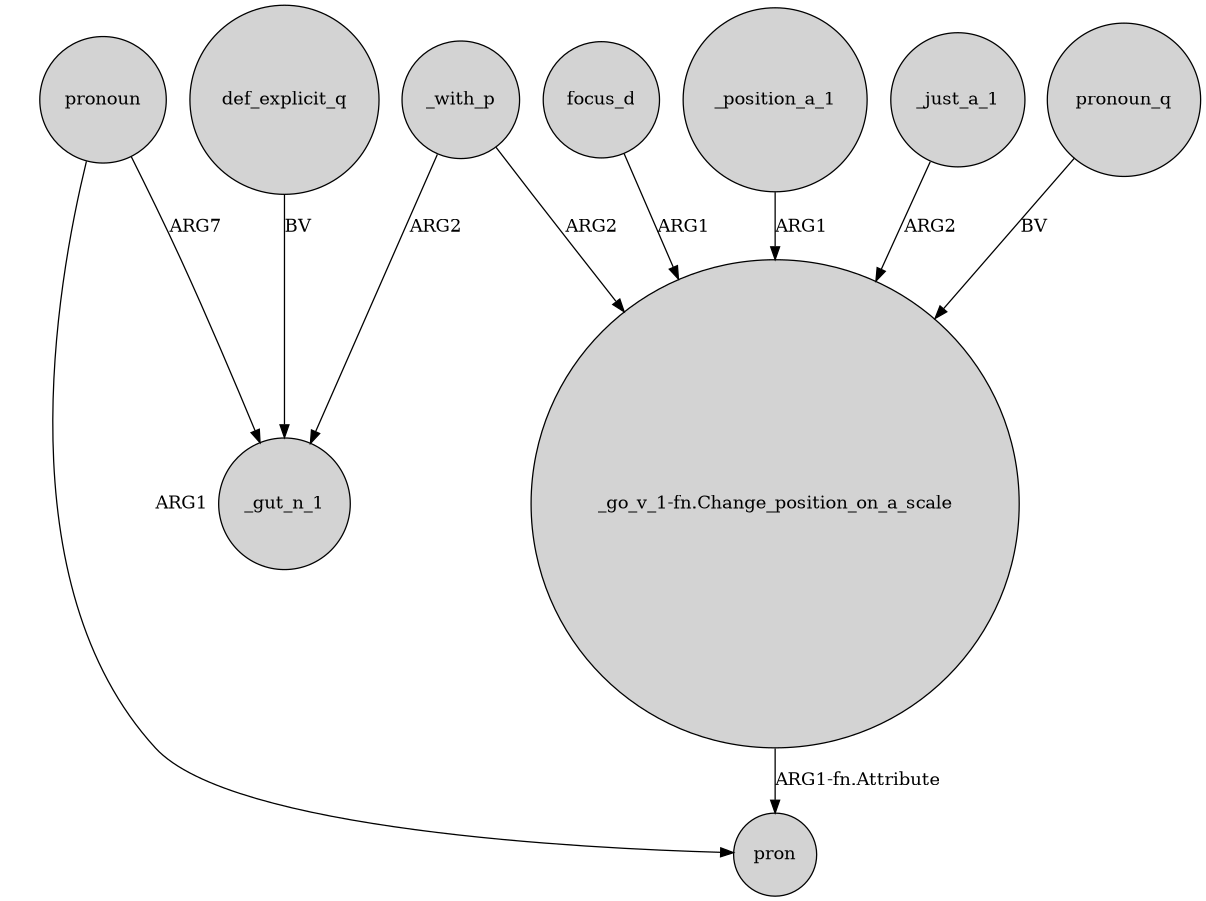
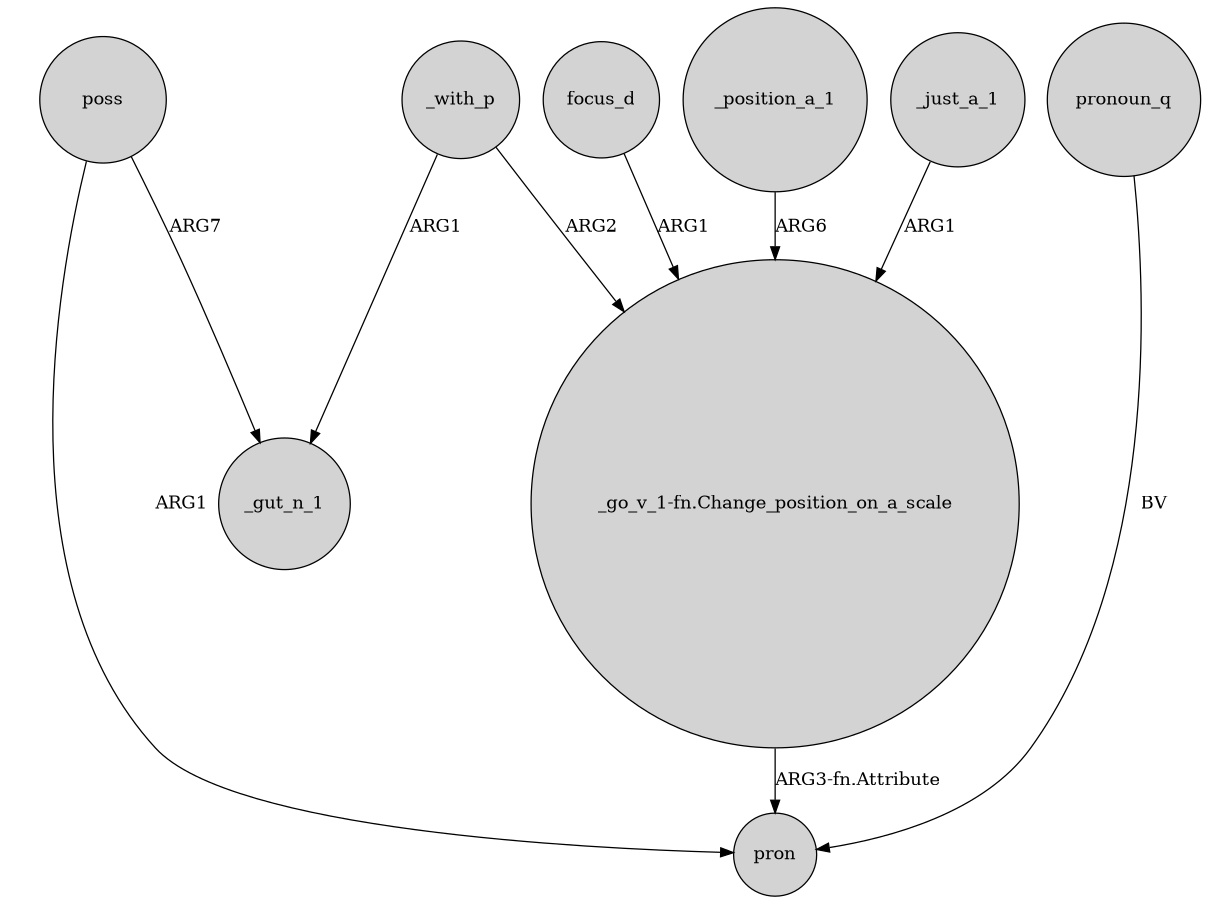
(103, 100) -> (103, 100)
(284, 100) -> none
(436, 227) -> (436, 227)
(801, 227) -> (801, 227)
(930, 227) -> (930, 227)
(1009, 233) -> (1107, 584)
(858, 781) -> (858, 781)
